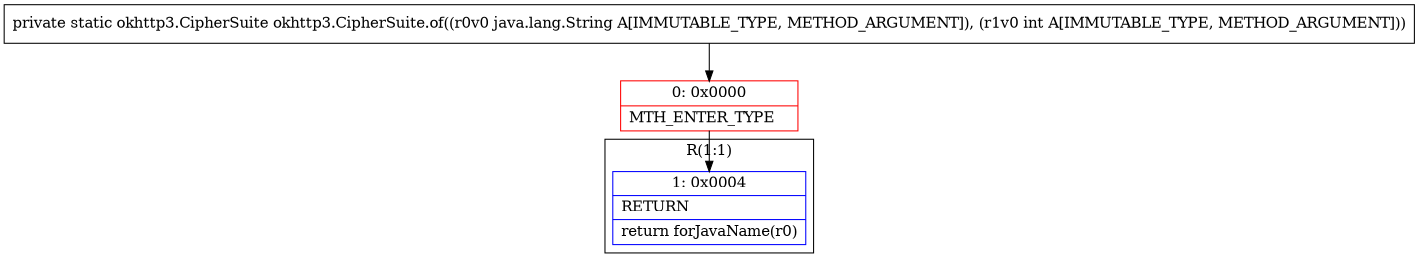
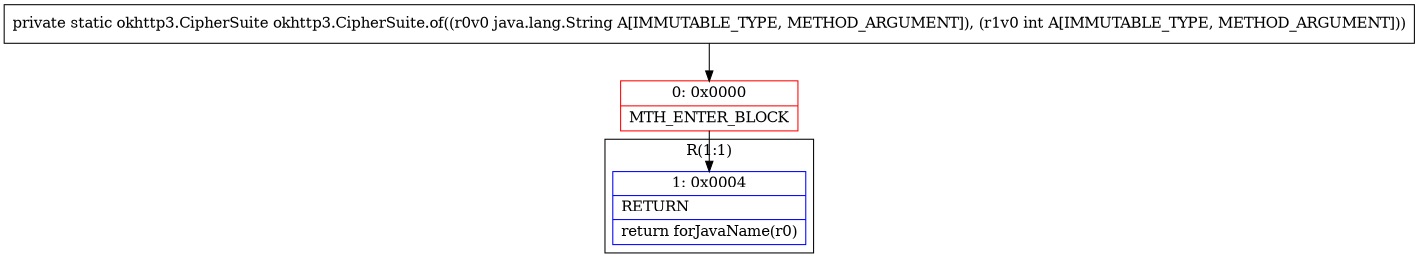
(702, 118) -> (709, 118)
